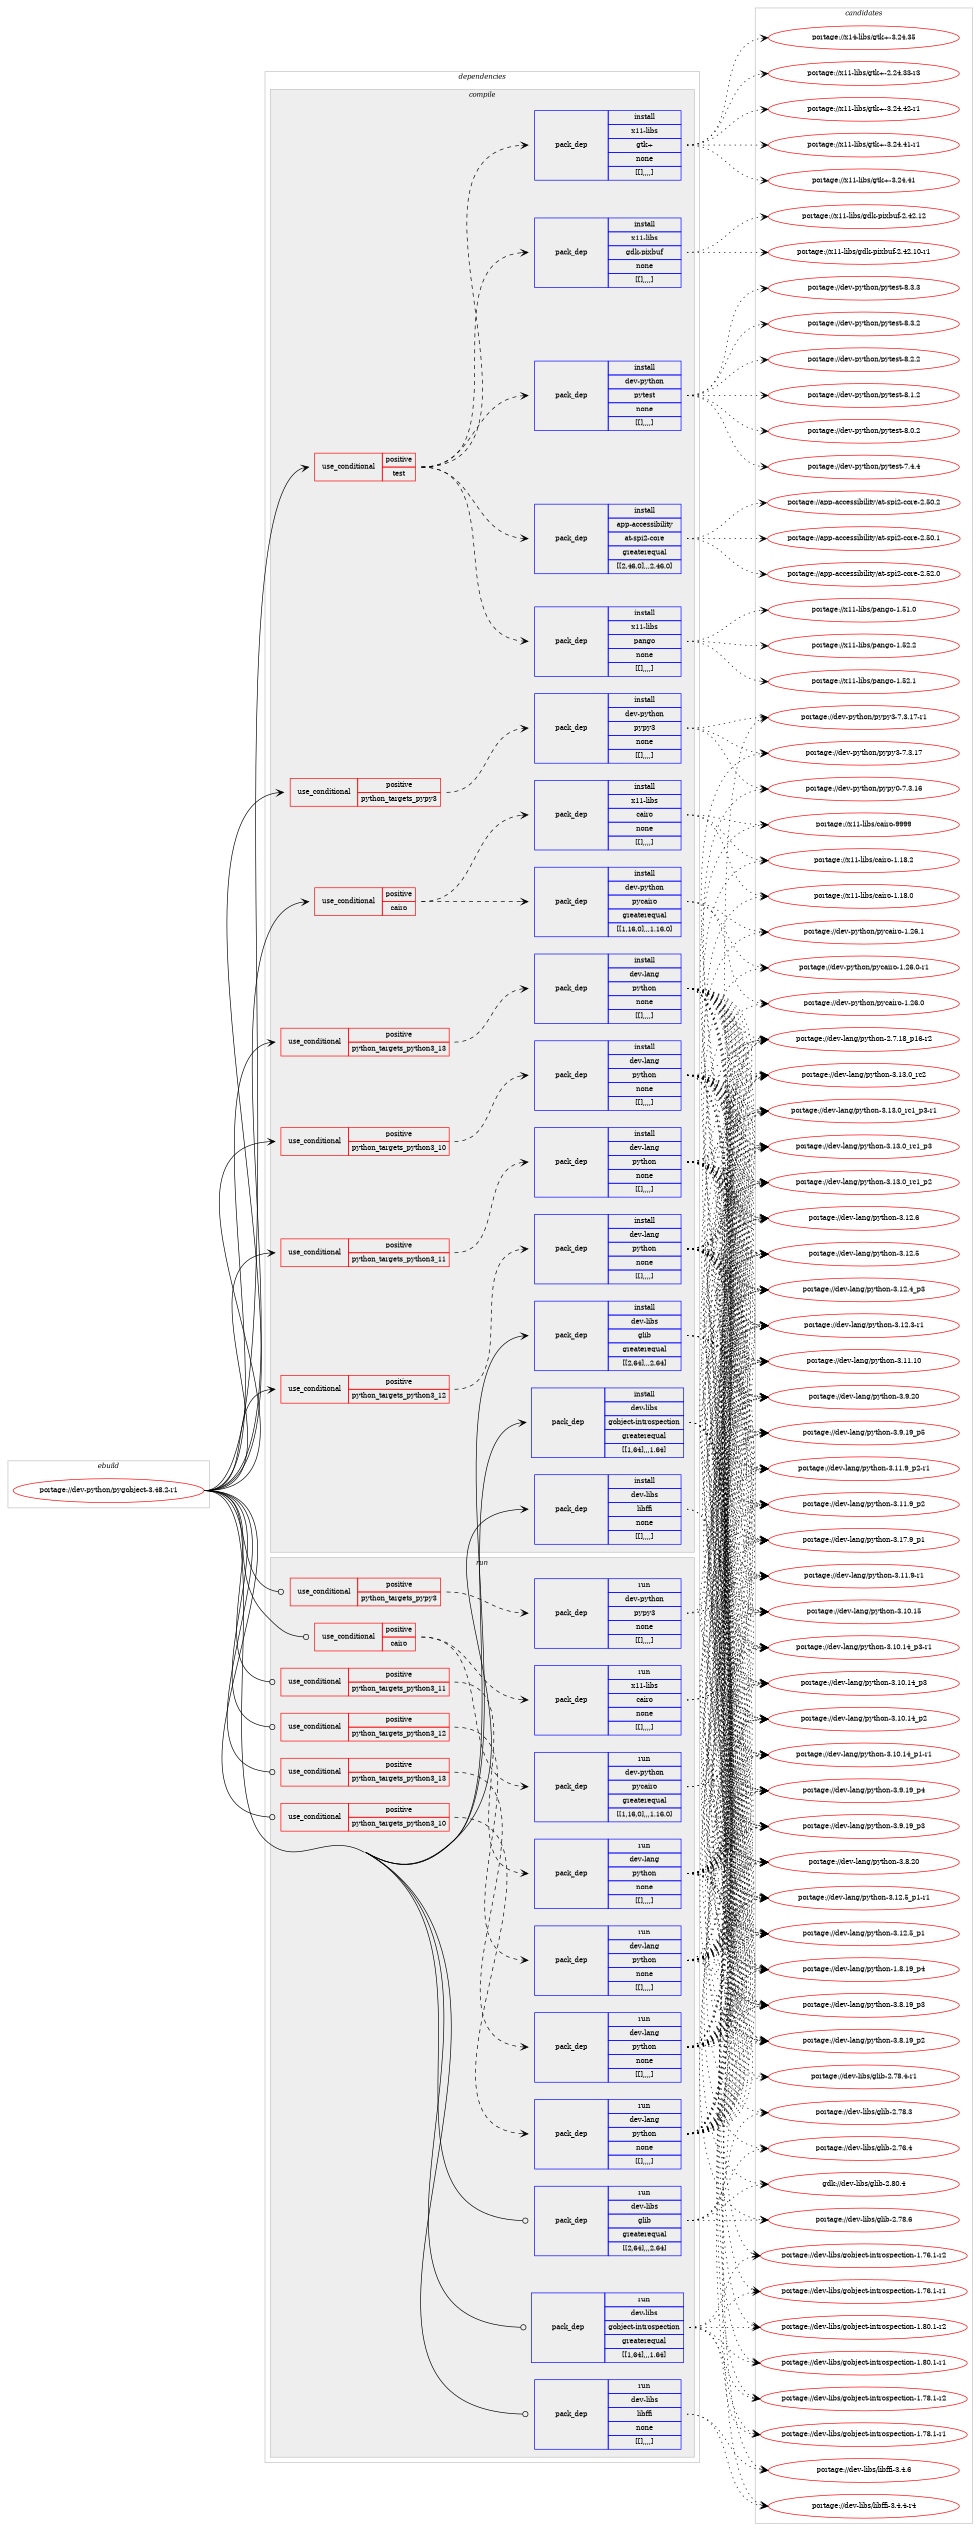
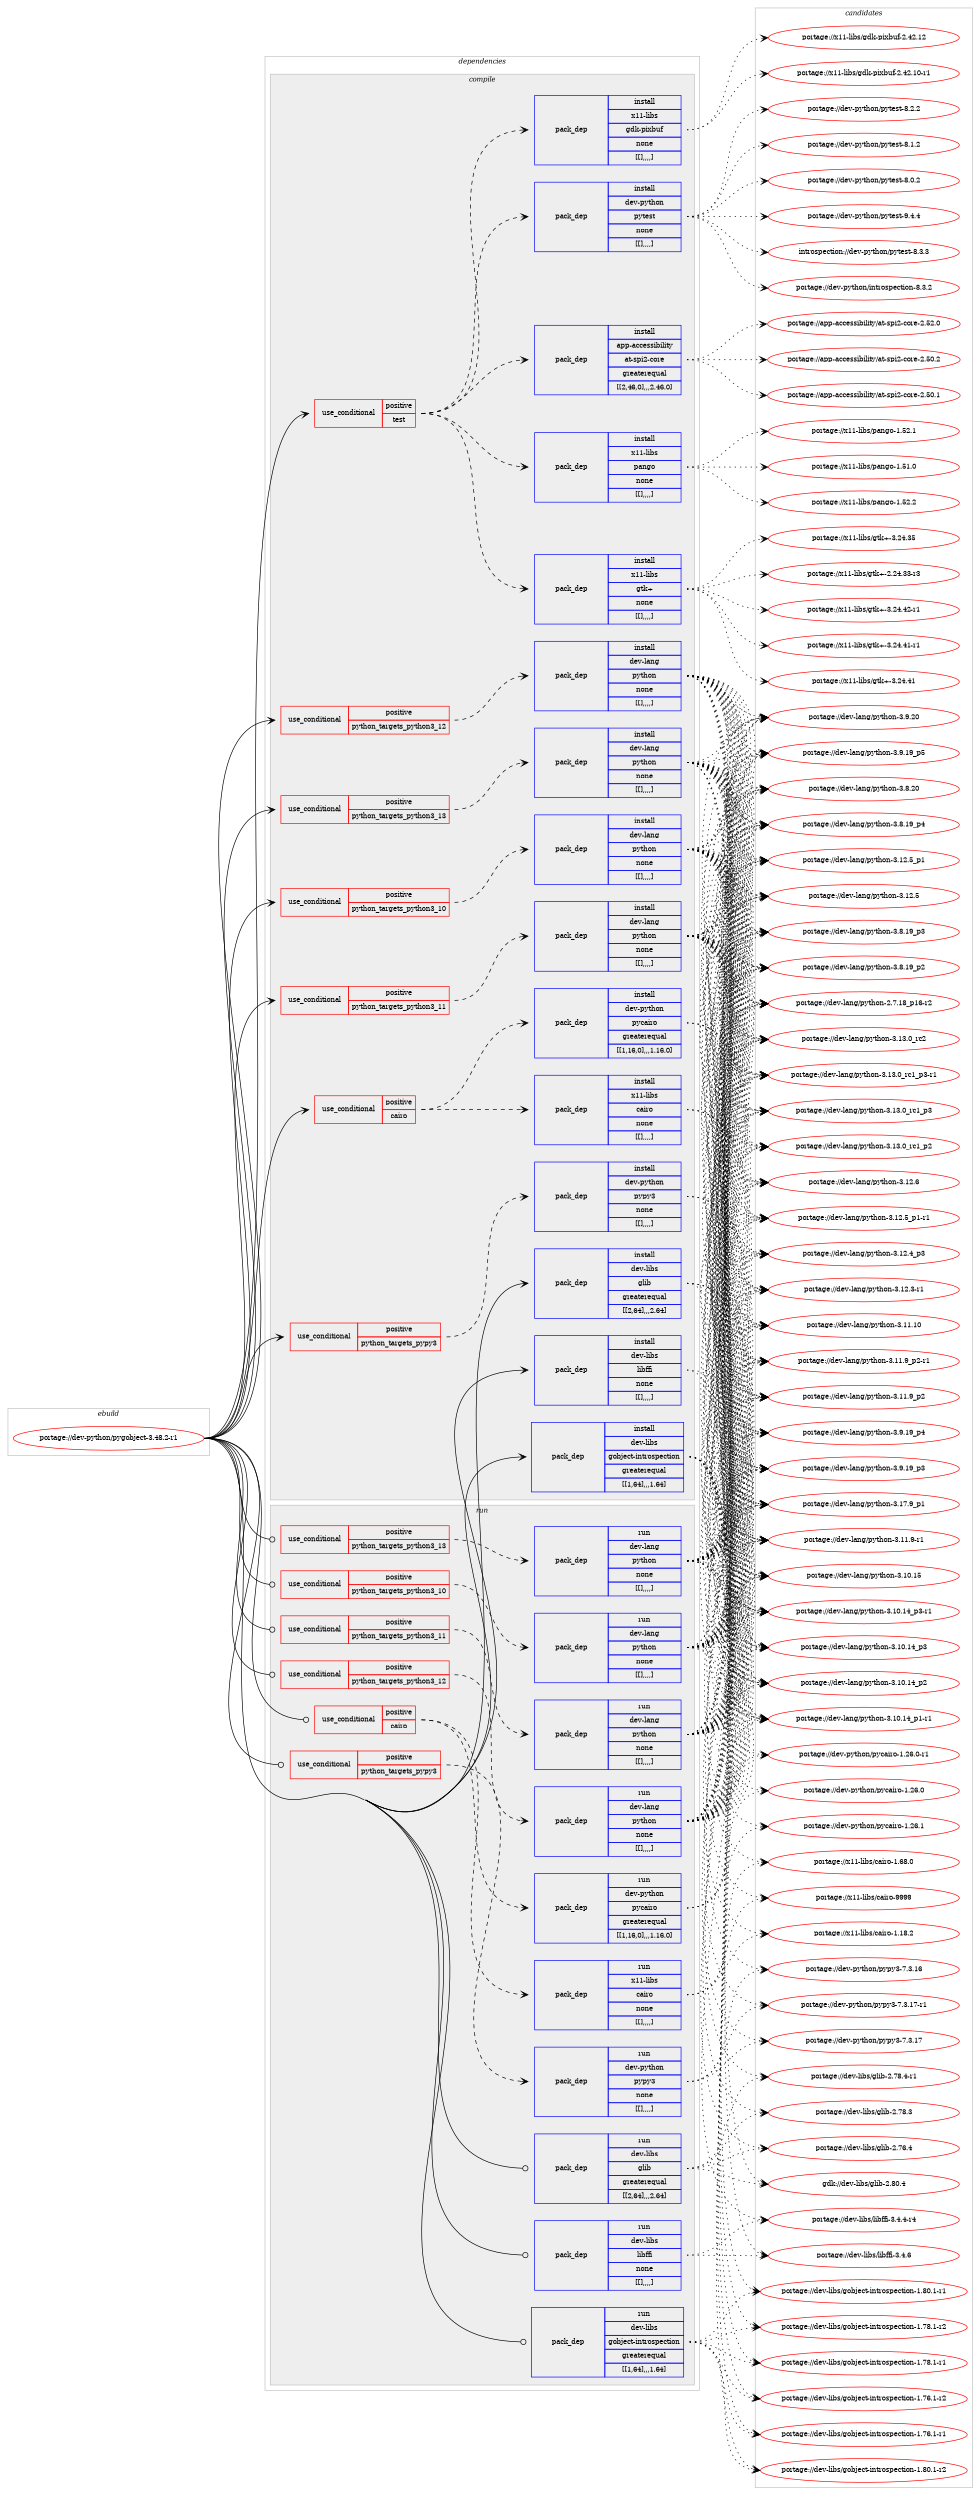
(864, 38) -> (864, 539)
(864, 288) -> (864, 252)
(864, 324) -> (864, 288)
(864, 467) -> (864, 217)
(864, 789) -> (864, 1970)
(864, 896) -> (864, 1862)
(864, 1970) -> (864, 825)
(864, 2220) -> none
